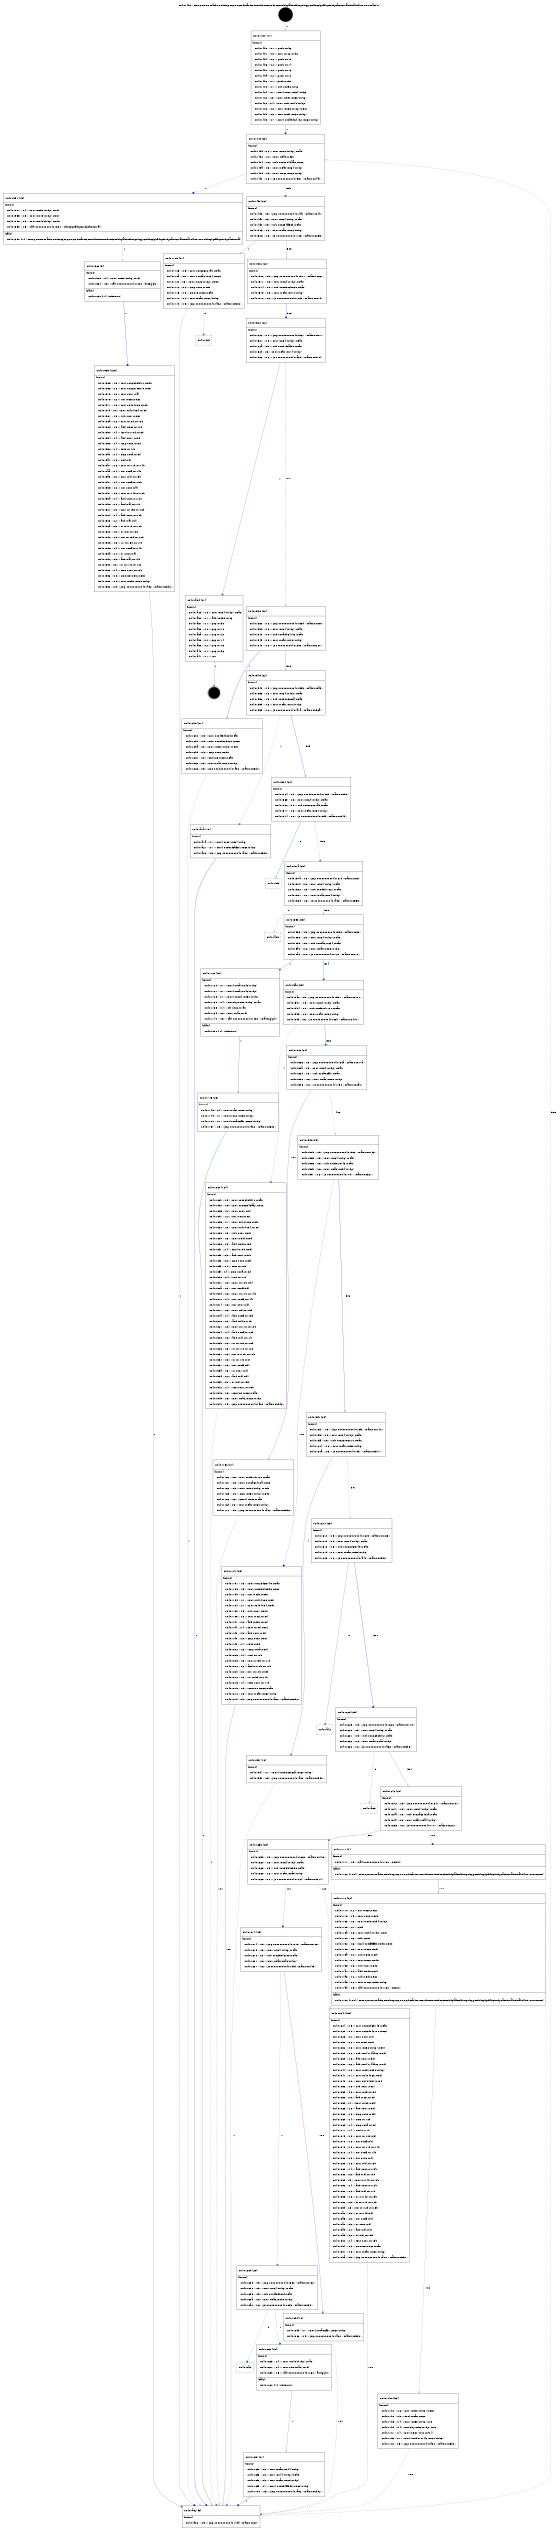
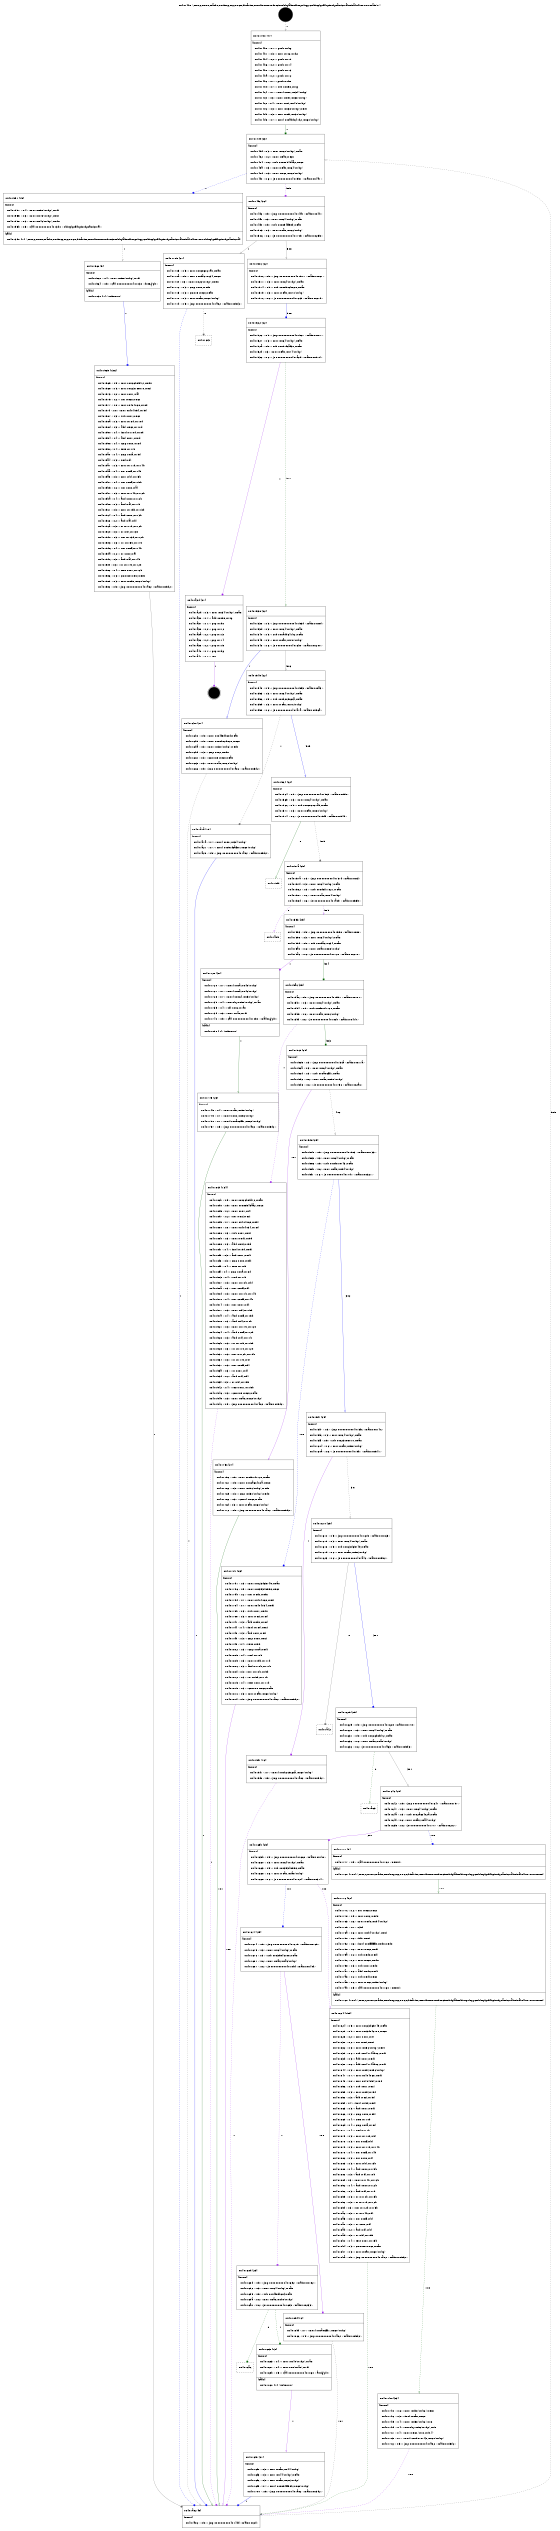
(217, 2008) -> (217, 2008)
